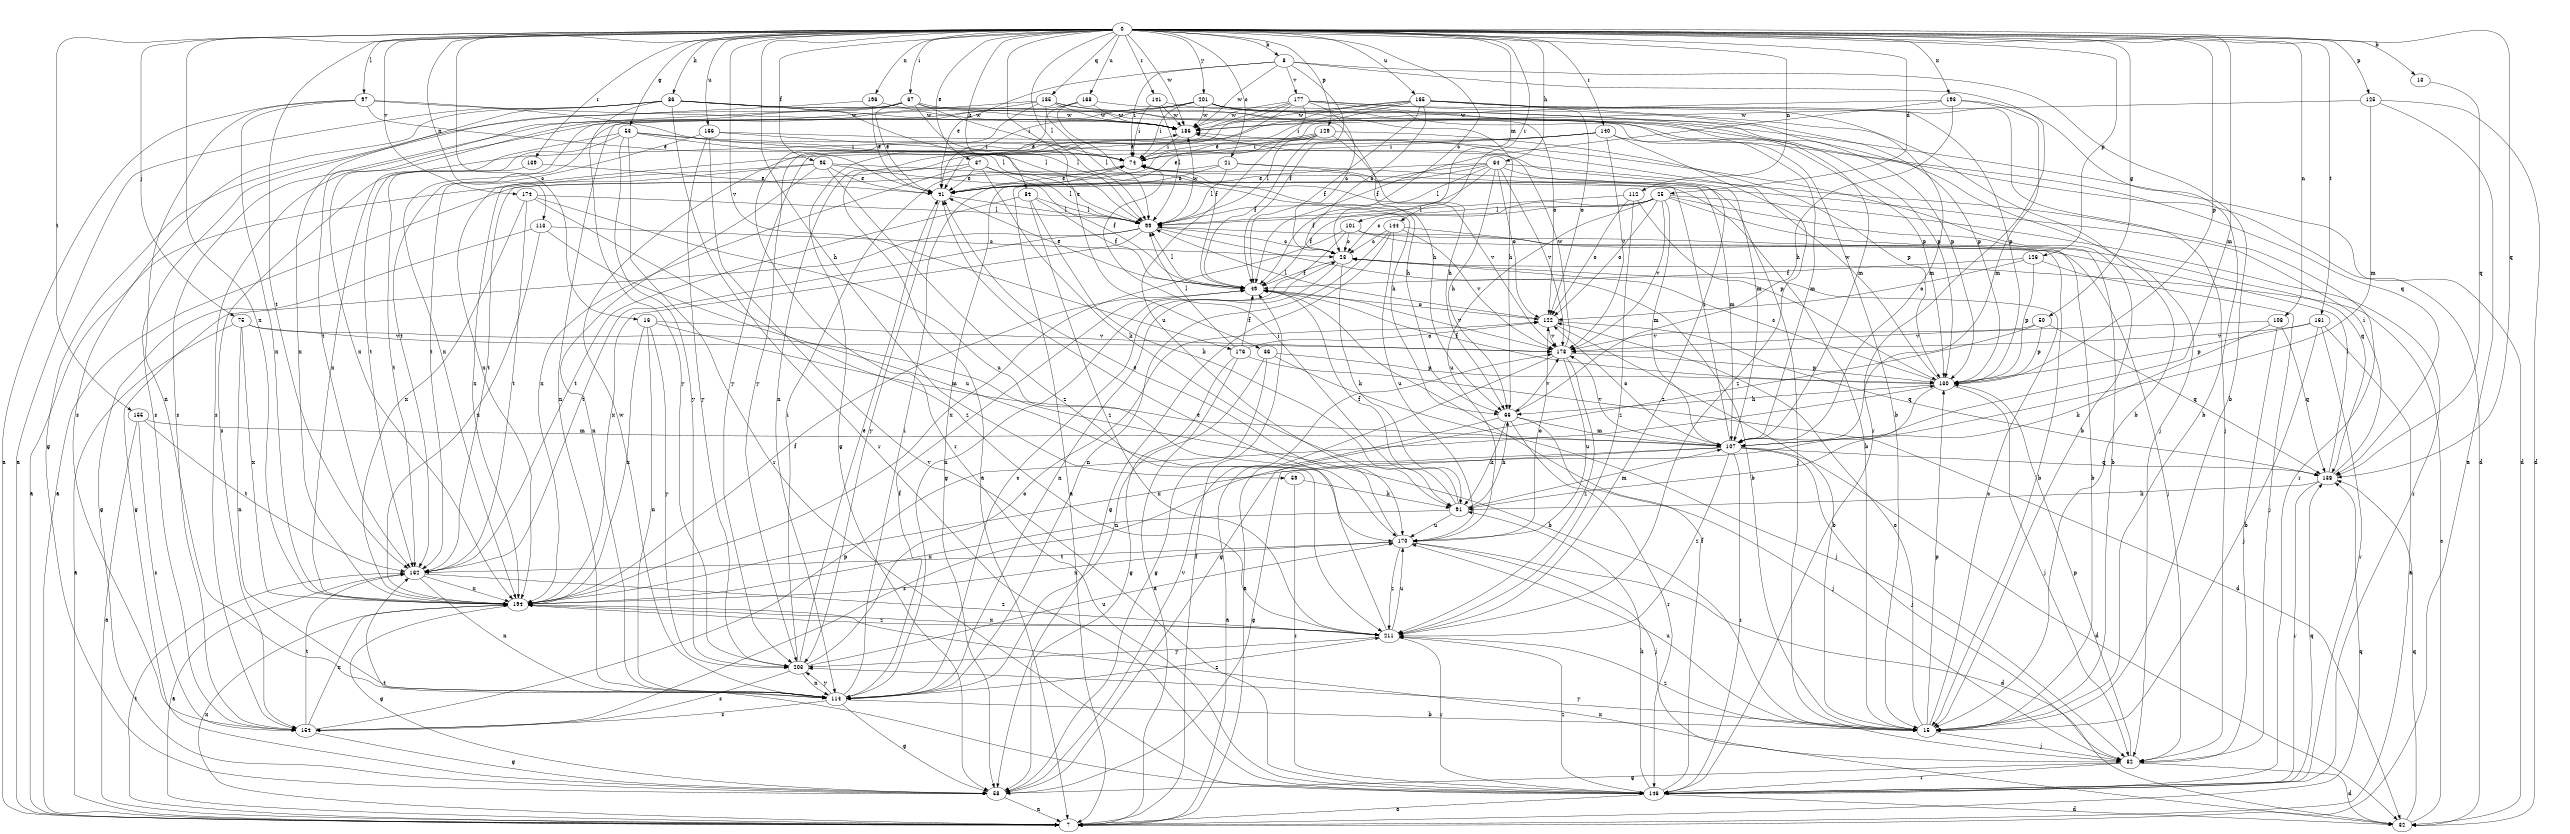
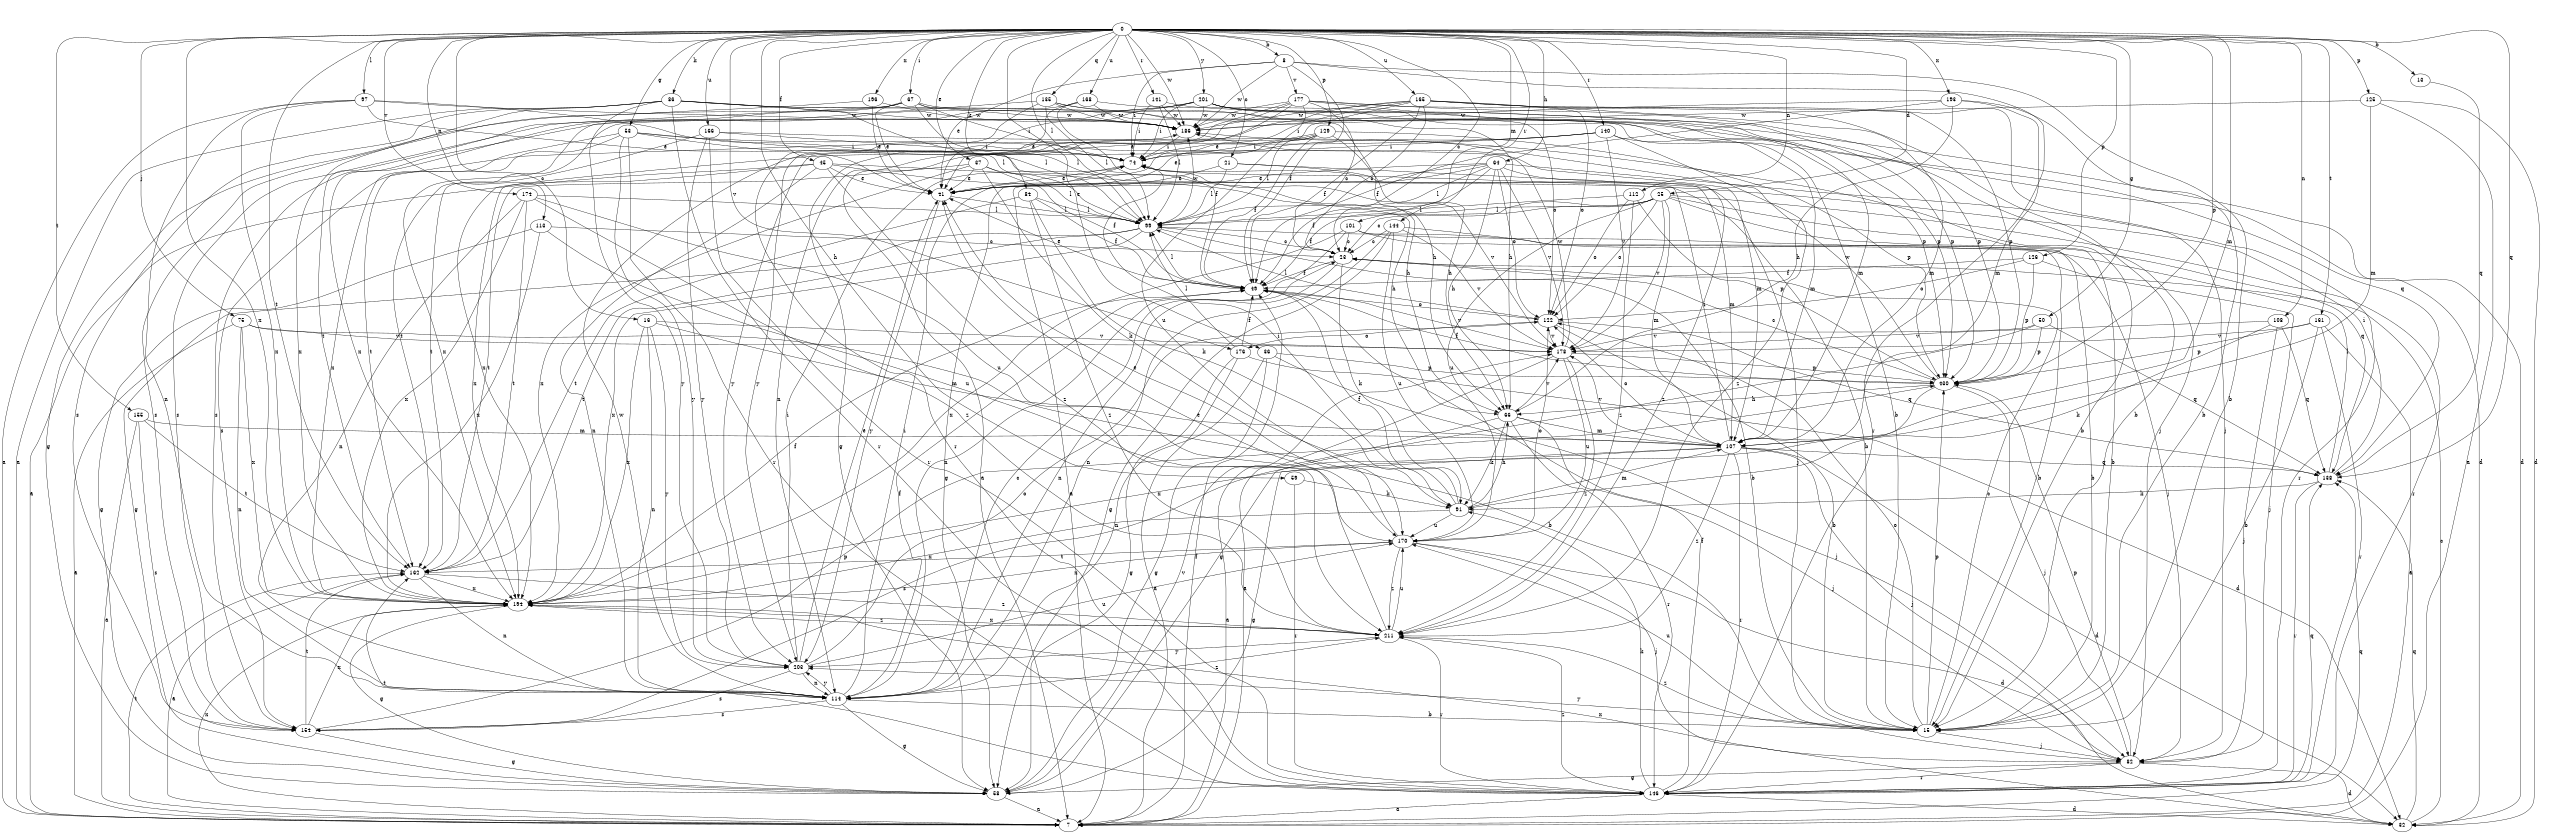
(532, 163) -> none
(823, 163) -> (823, 163)
(569, 302) -> (305, 617)
(1391, 337) -> (1394, 331)
(1944, 384) -> (1944, 384)
(929, 463) -> (929, 463)
(53, 508) -> none
